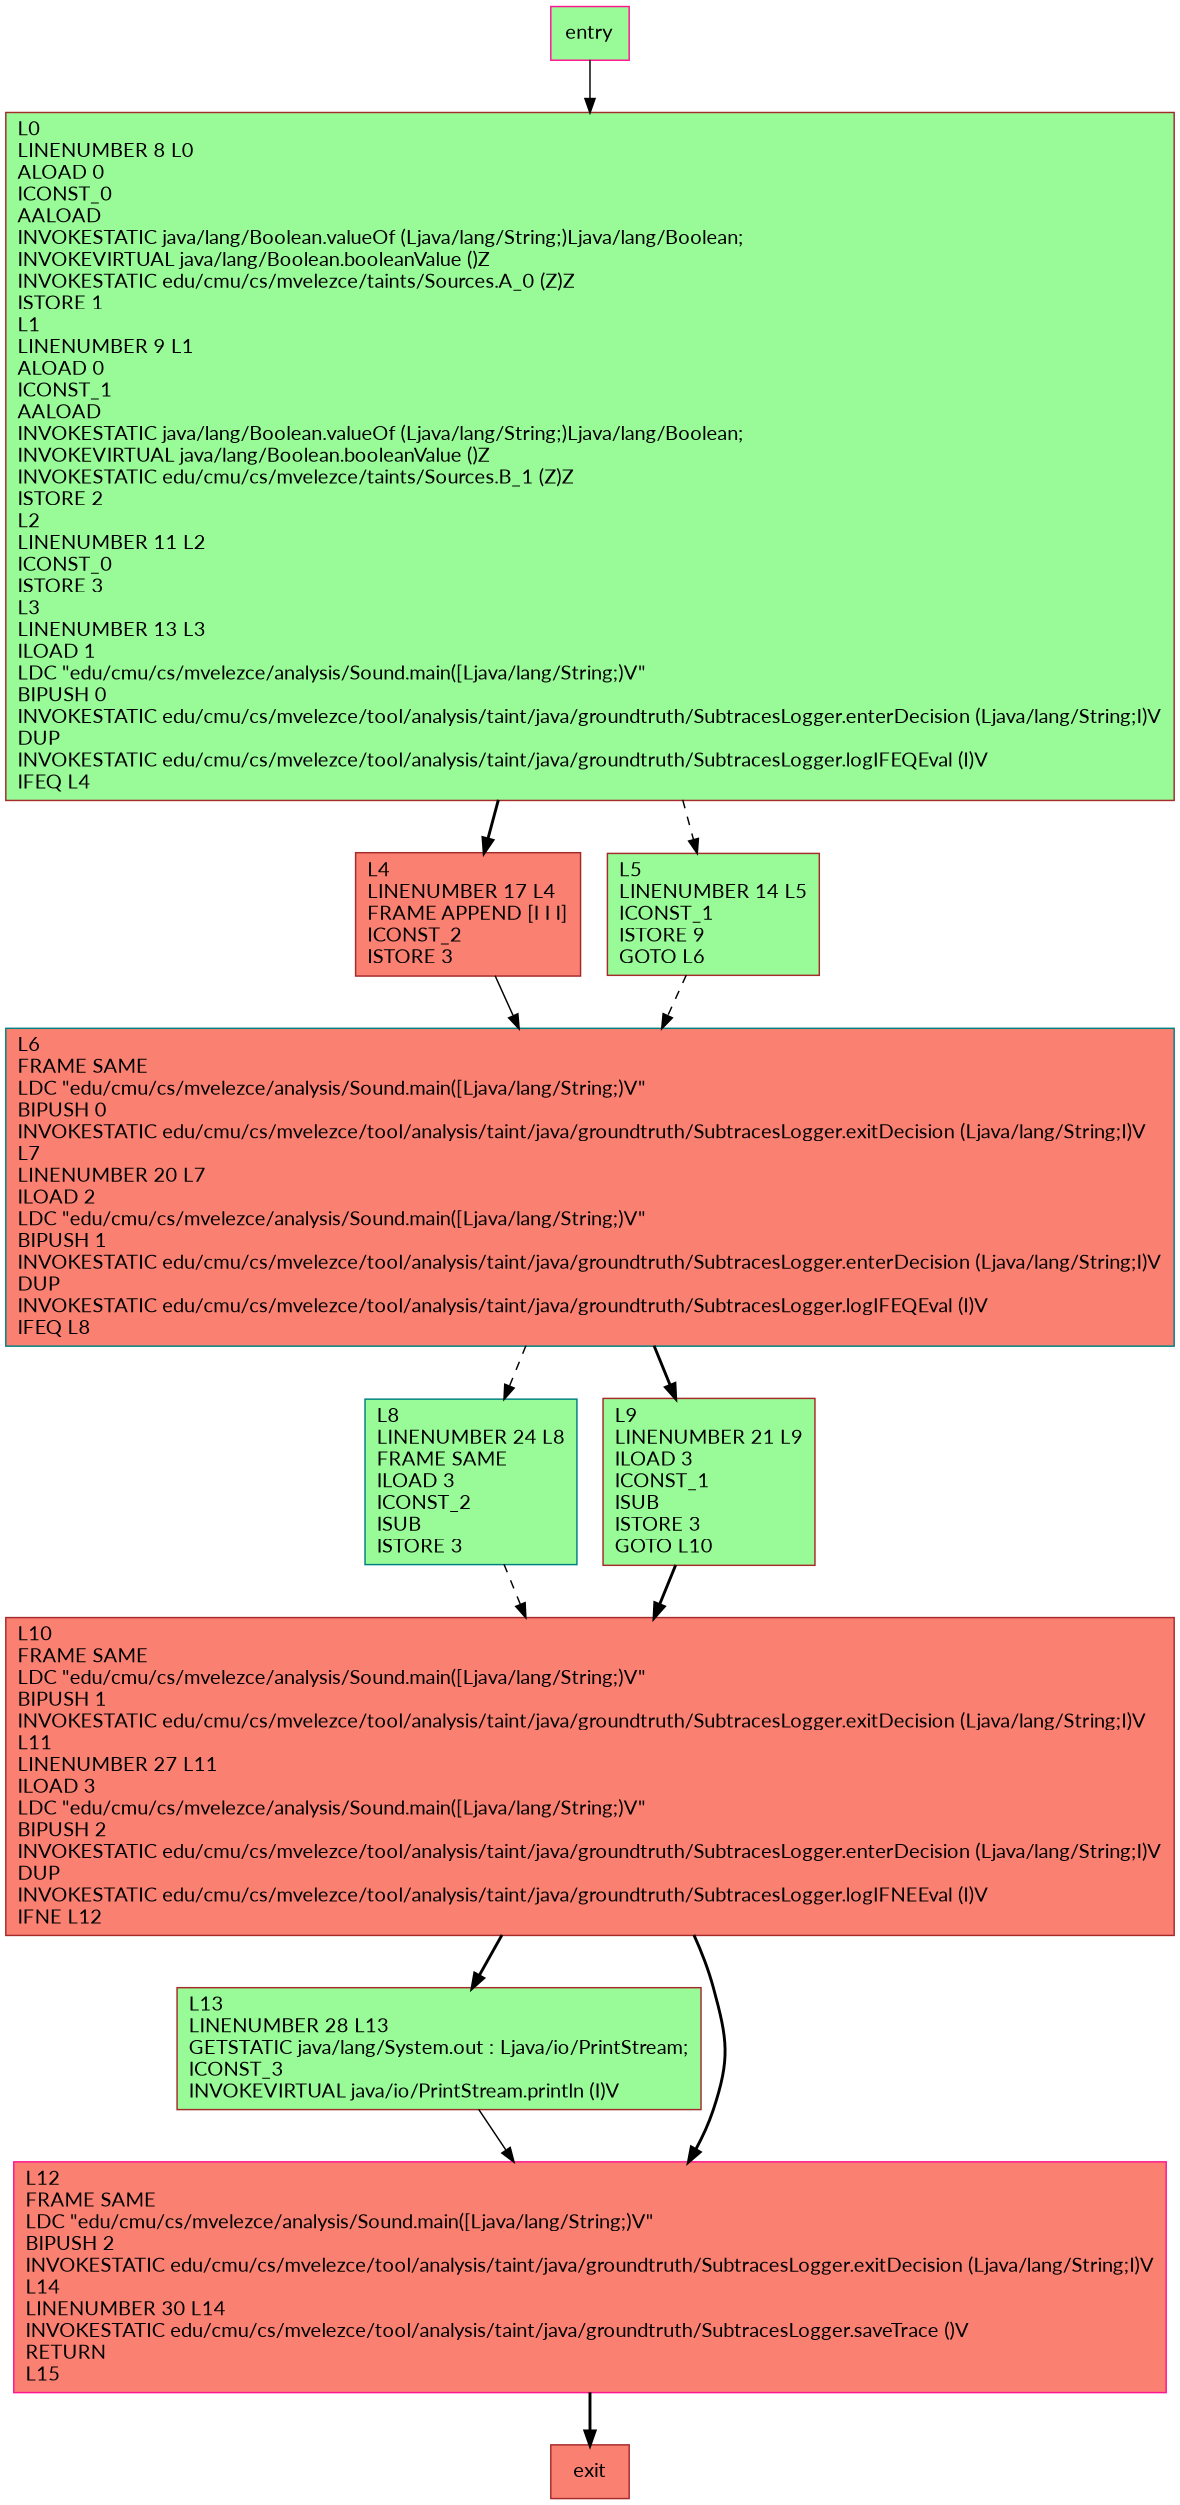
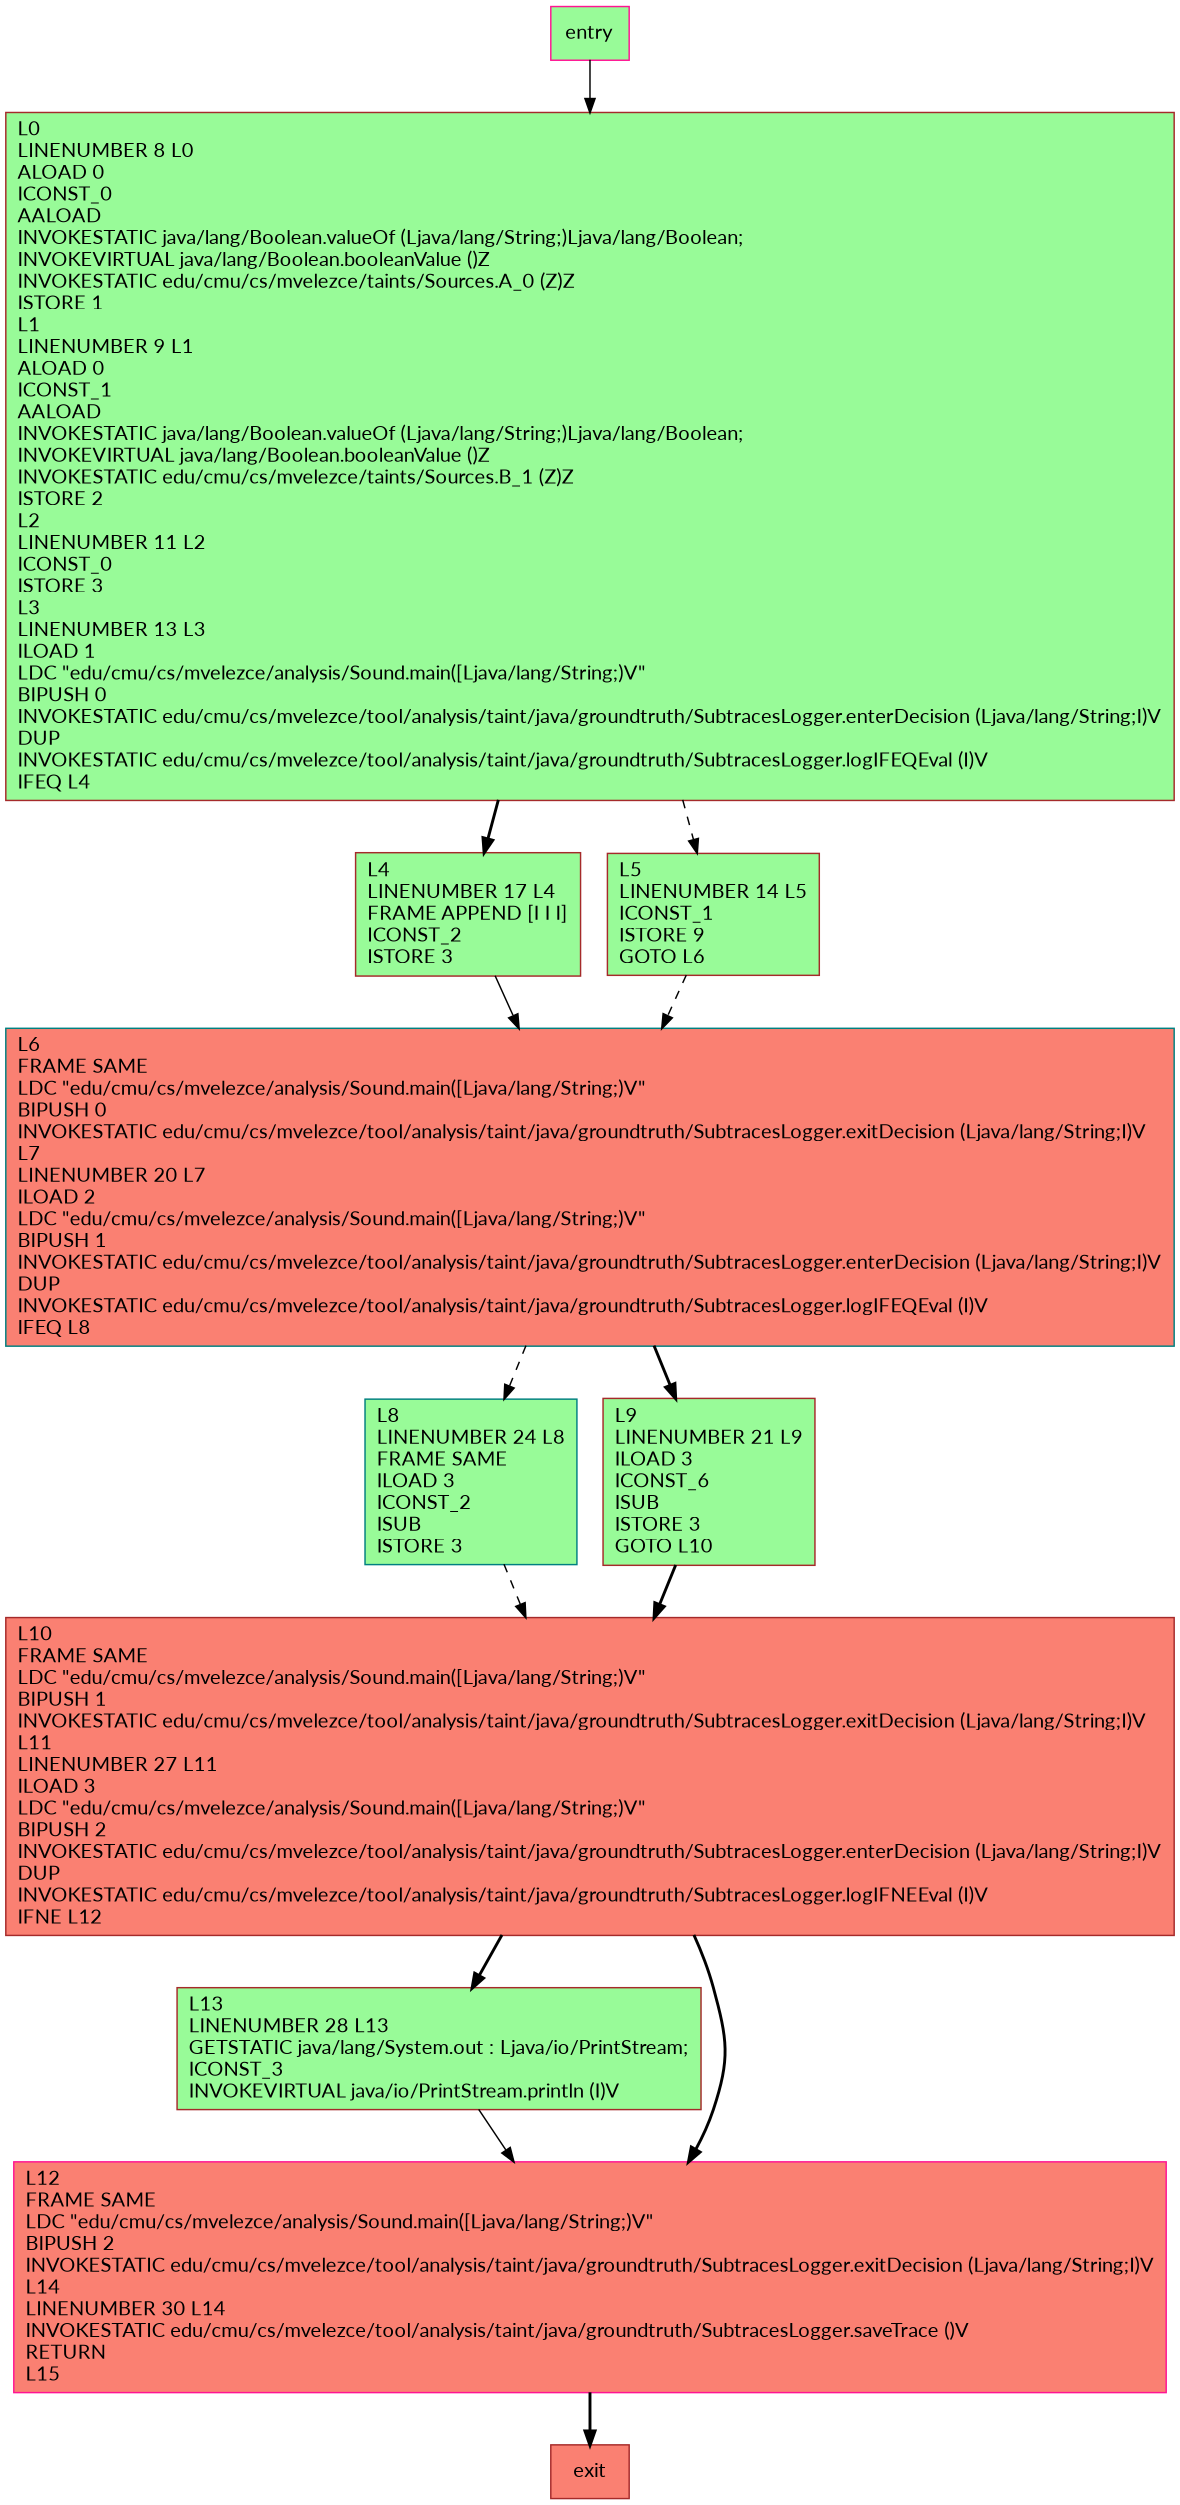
(468, 914) -> (468, 914)
(709, 1482) -> (709, 1482)
